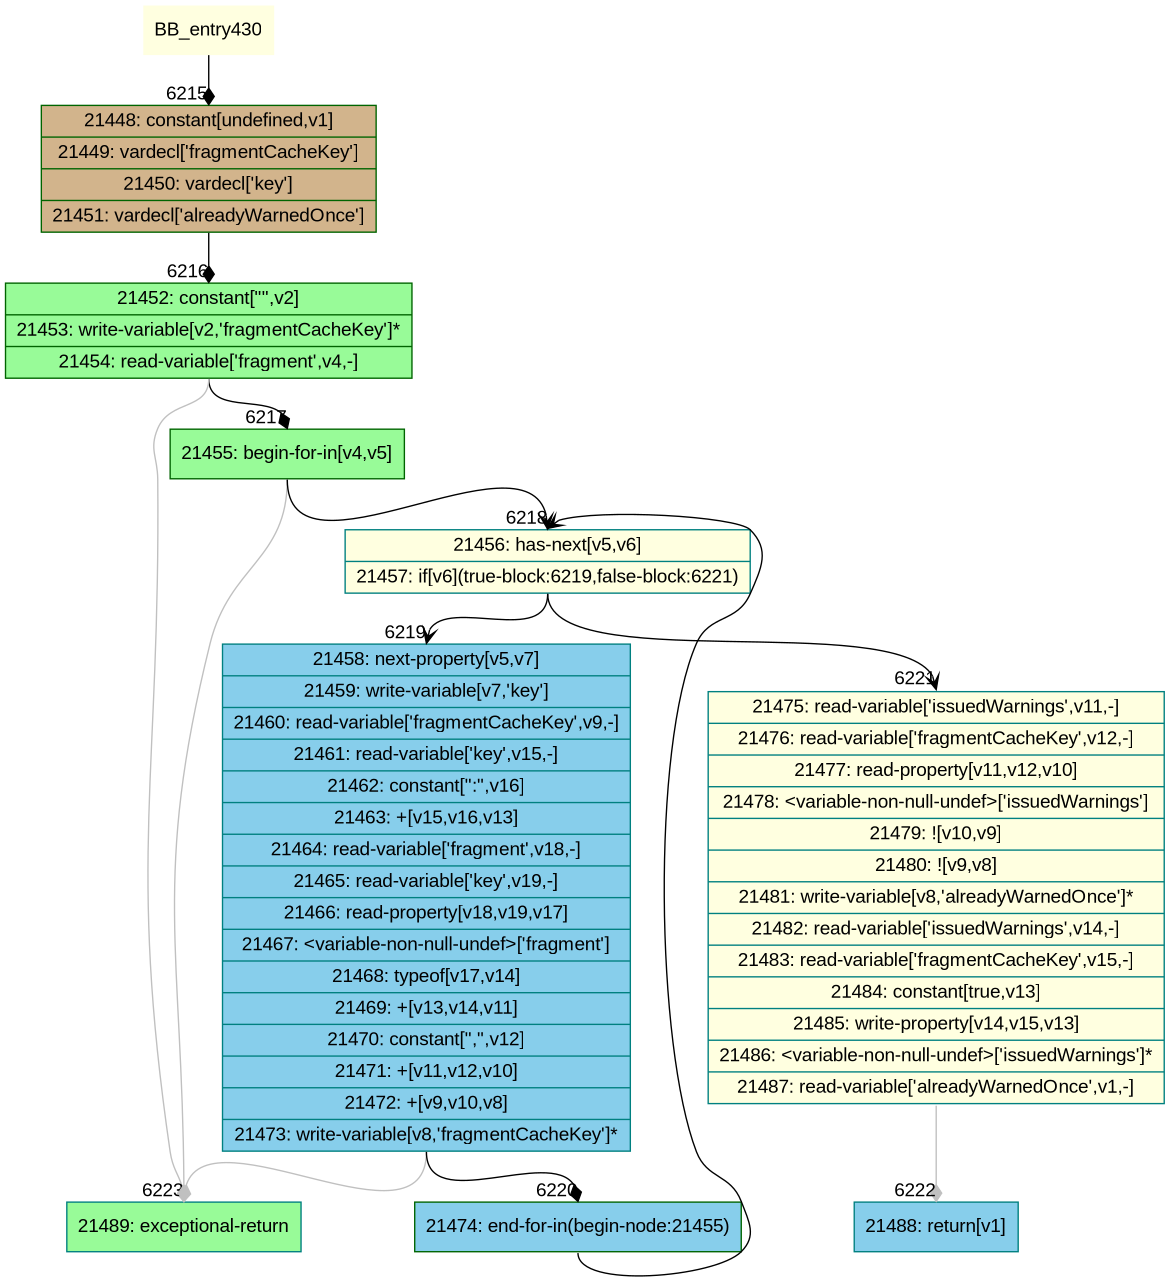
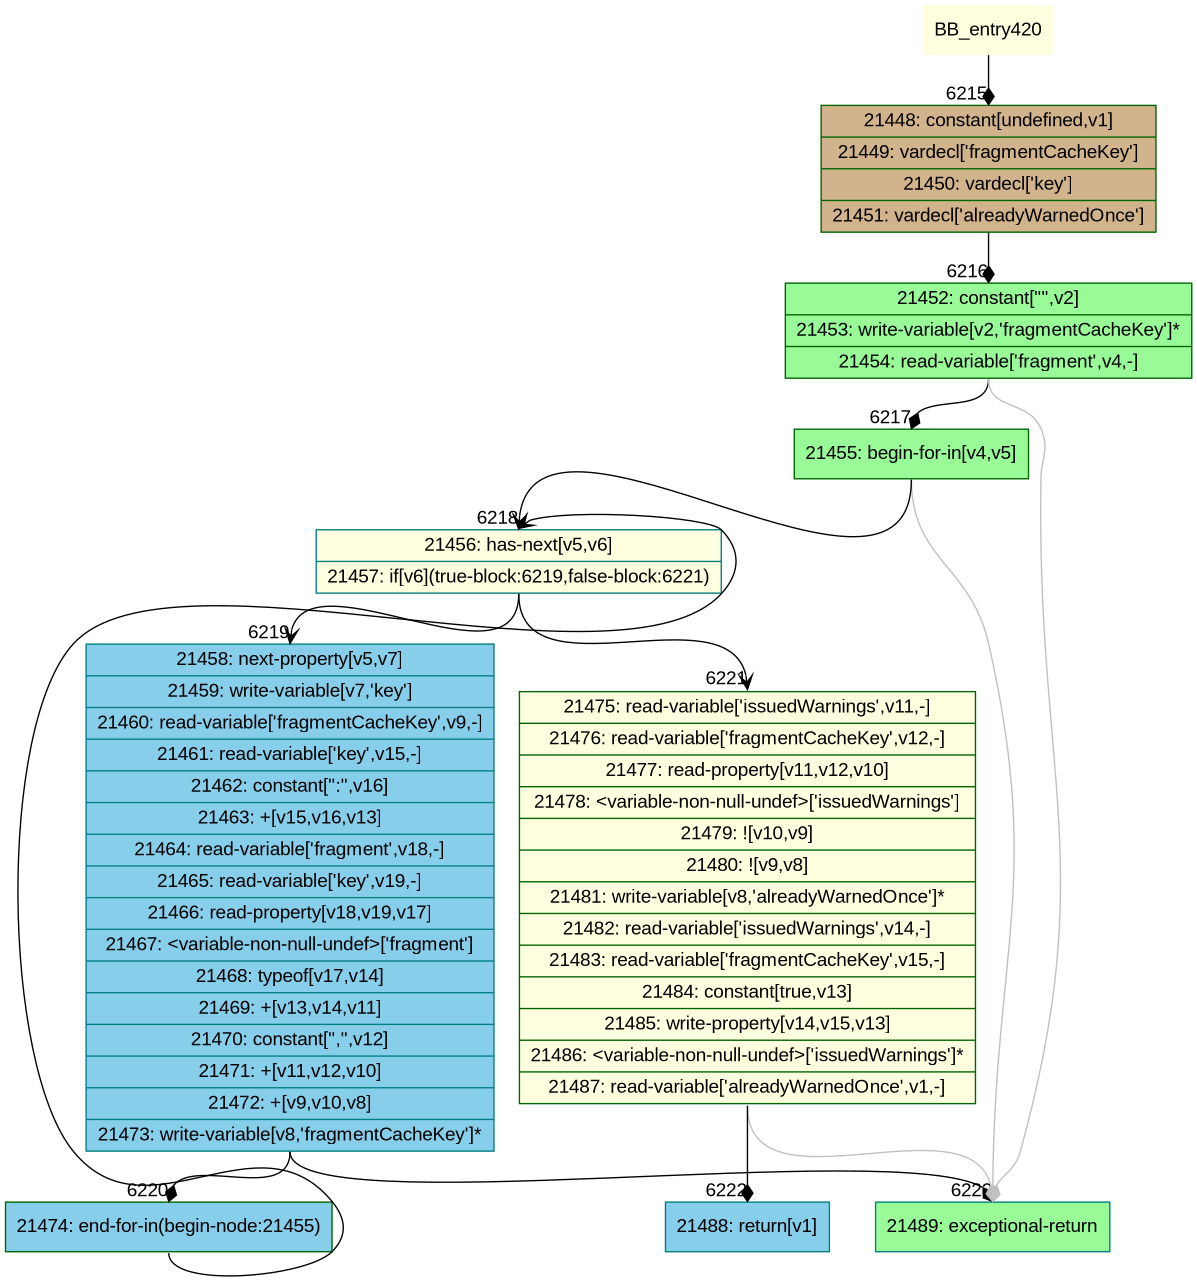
(209, 30) -> (989, 30)
(936, 898) -> (747, 898)
(936, 1145) -> (747, 1145)
none -> (862, 1154)
(313, 1179) -> (633, 1177)
